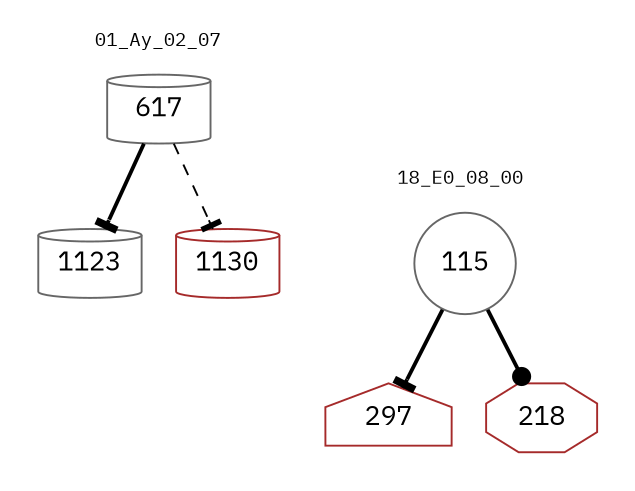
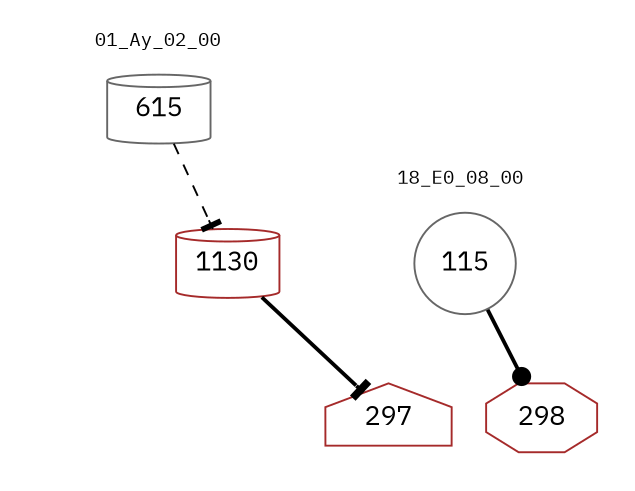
(159, 41) -> (159, 41)
(159, 109) -> (159, 109)
(90, 263) -> none
(425, 345) -> (297, 330)
(542, 418) -> (542, 418)
